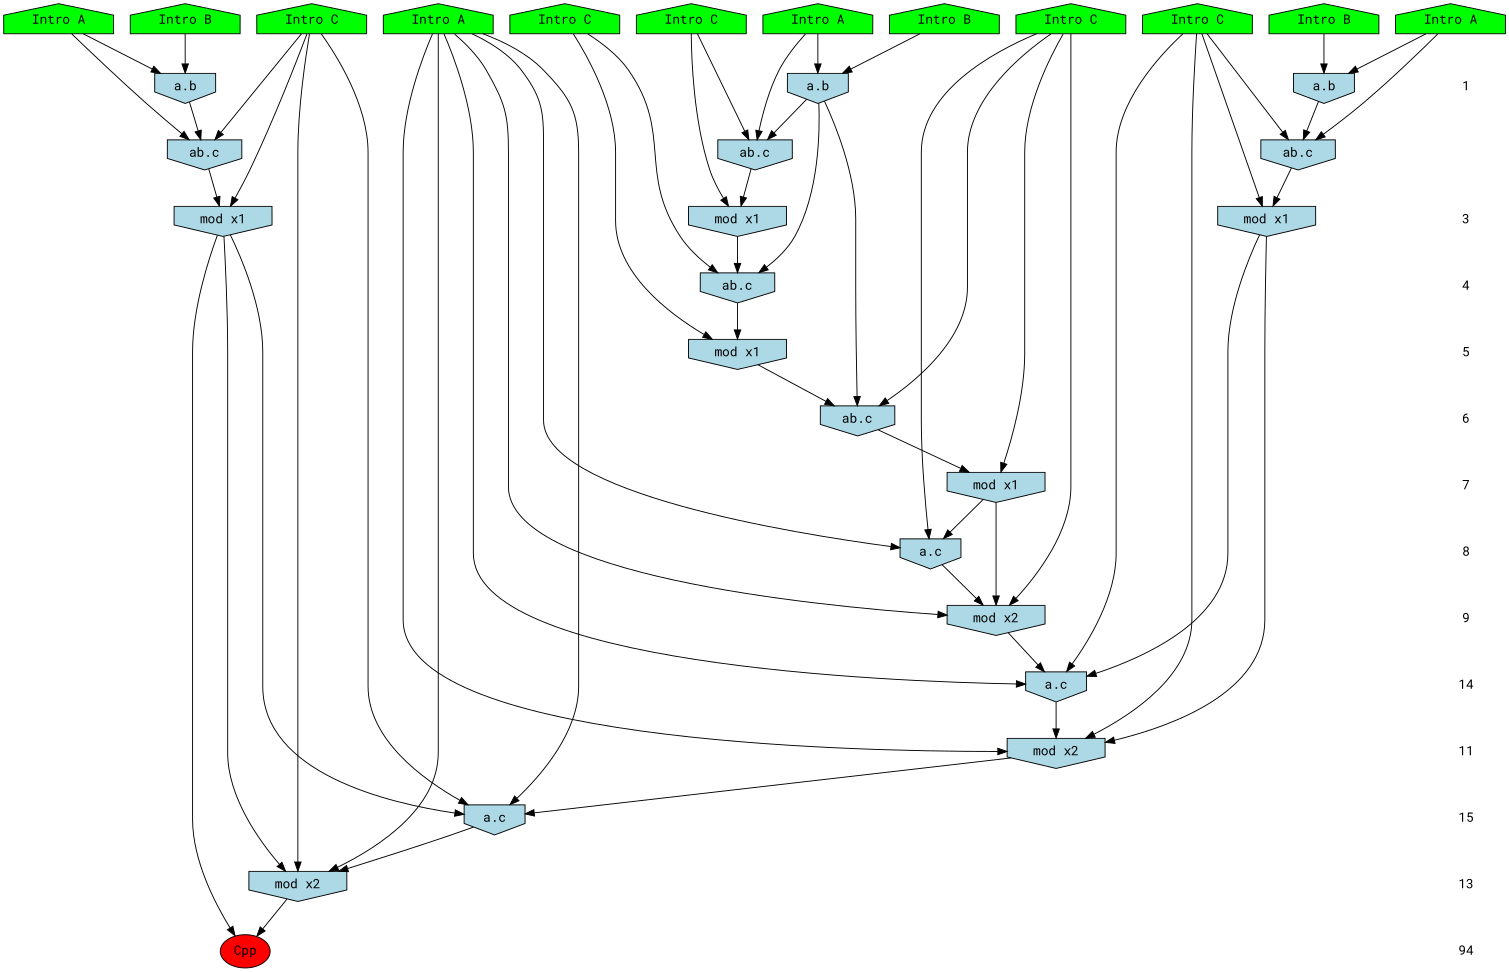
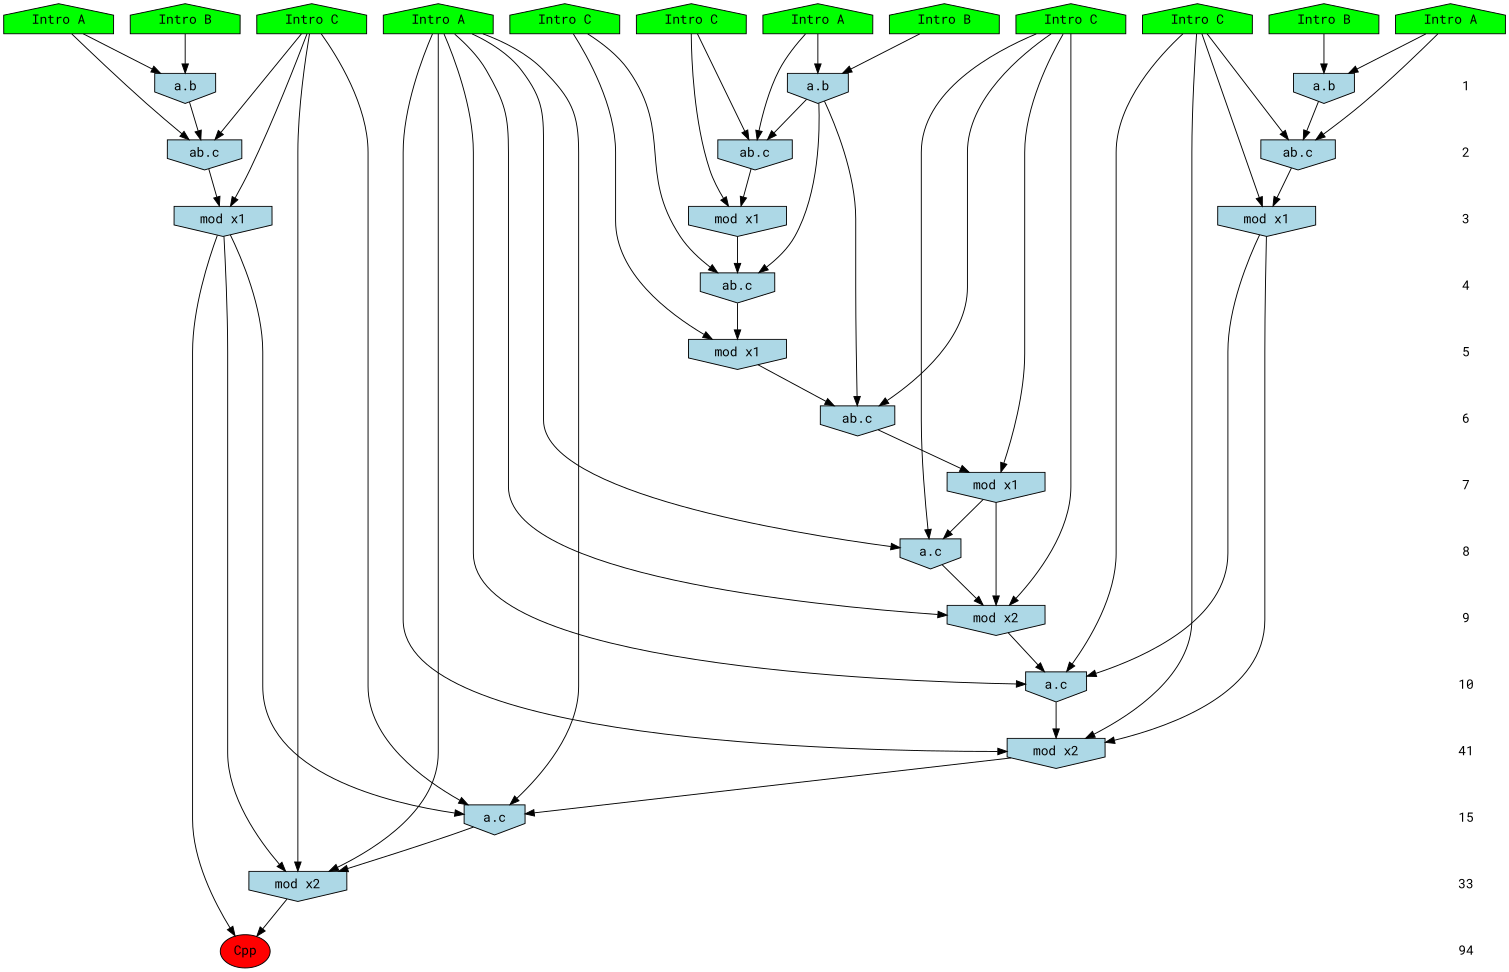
none -> (1466, 153)
(1466, 685) -> (1466, 685)
(1466, 752) -> (1466, 752)
(1466, 885) -> (1466, 885)
